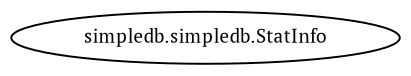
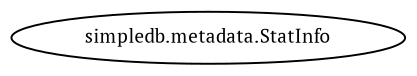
(206, 38) -> (208, 38)
